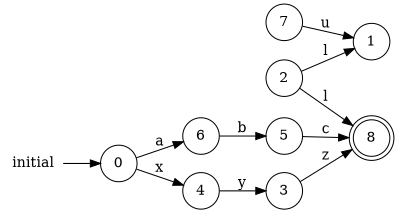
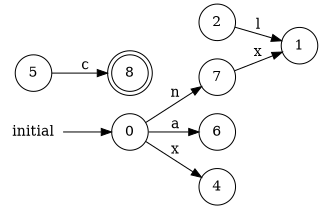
(326, 24) -> (258, 52)
(322, 104) -> none
none -> (169, 107)
(238, 136) -> none
(284, 191) -> none
